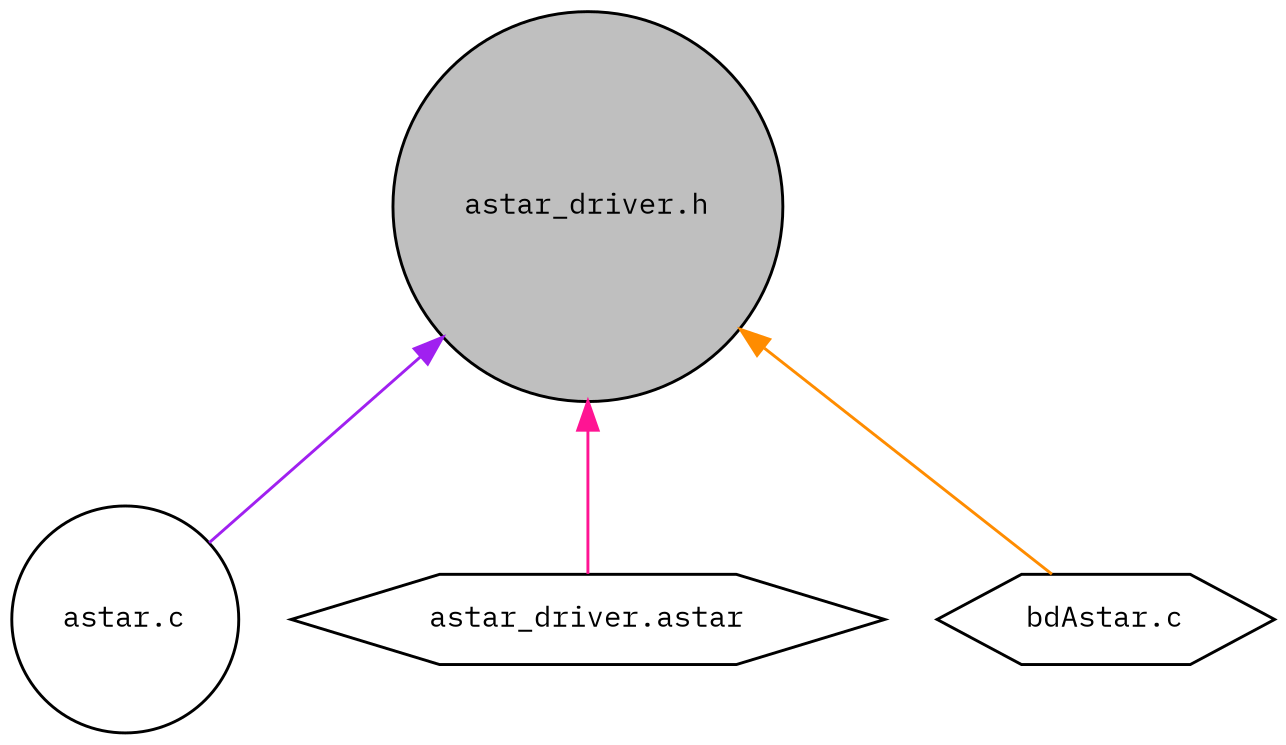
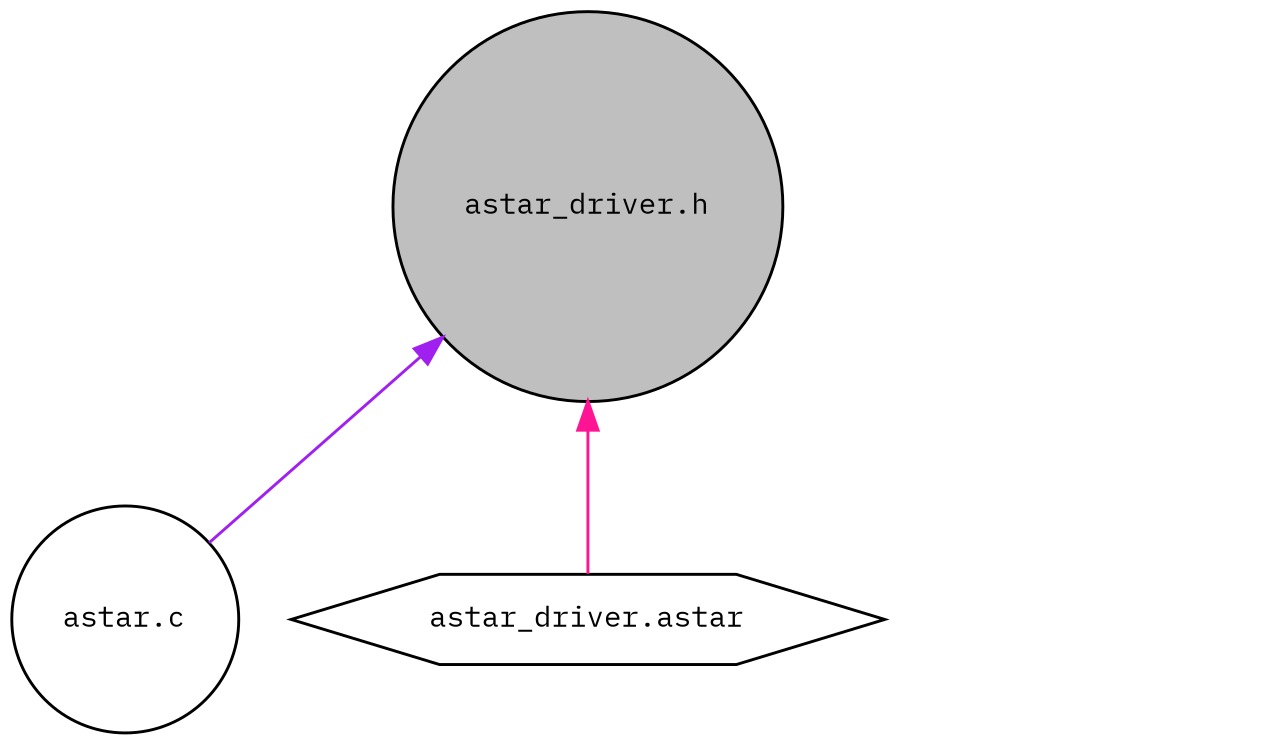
(1106, 619) -> none
